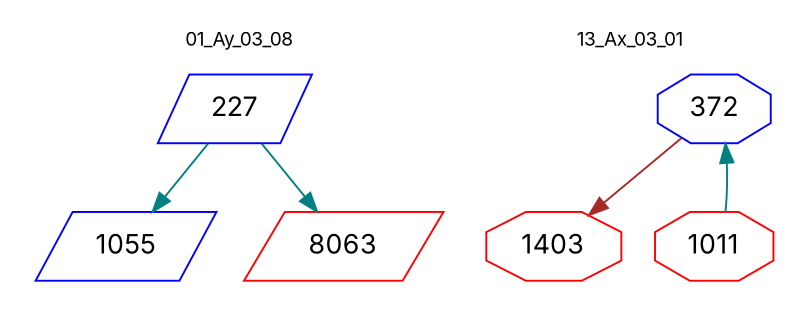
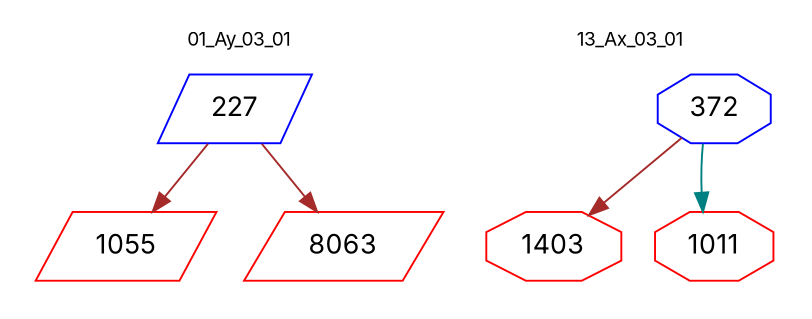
(240, 41) -> (240, 41)
(186, 170) -> (186, 170)
(283, 170) -> (283, 170)
(727, 187) -> (701, 168)
(126, 246) -> (126, 246)
